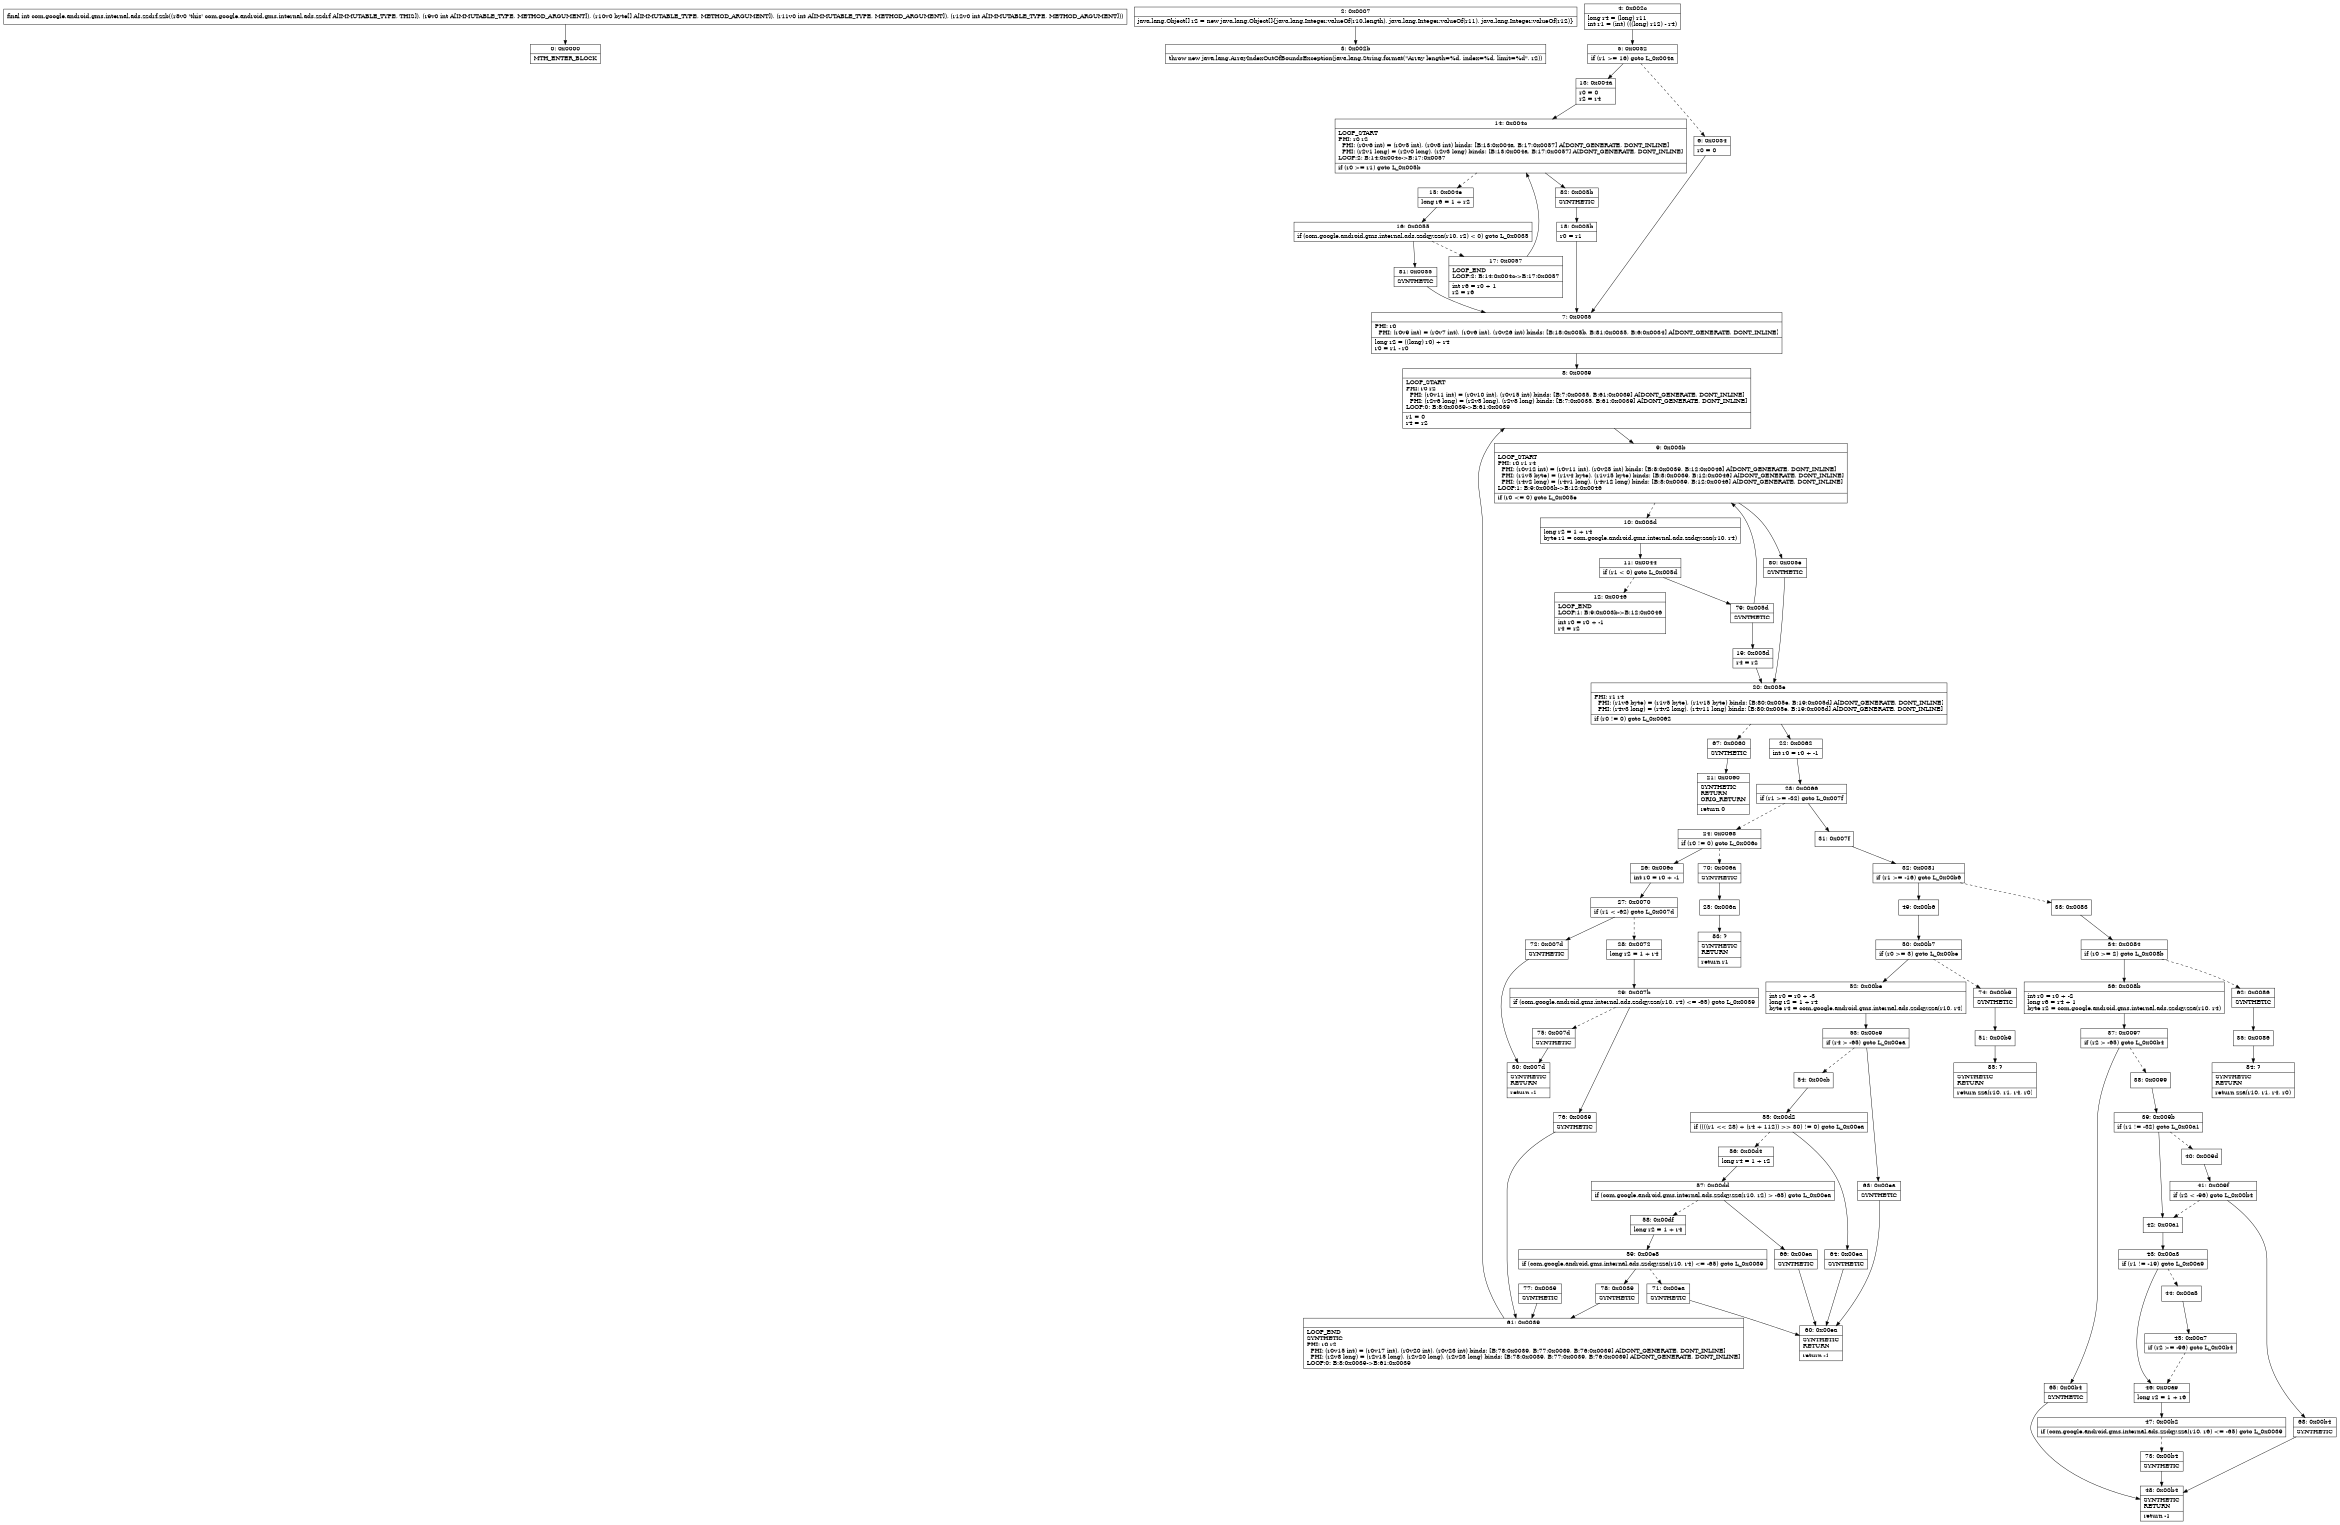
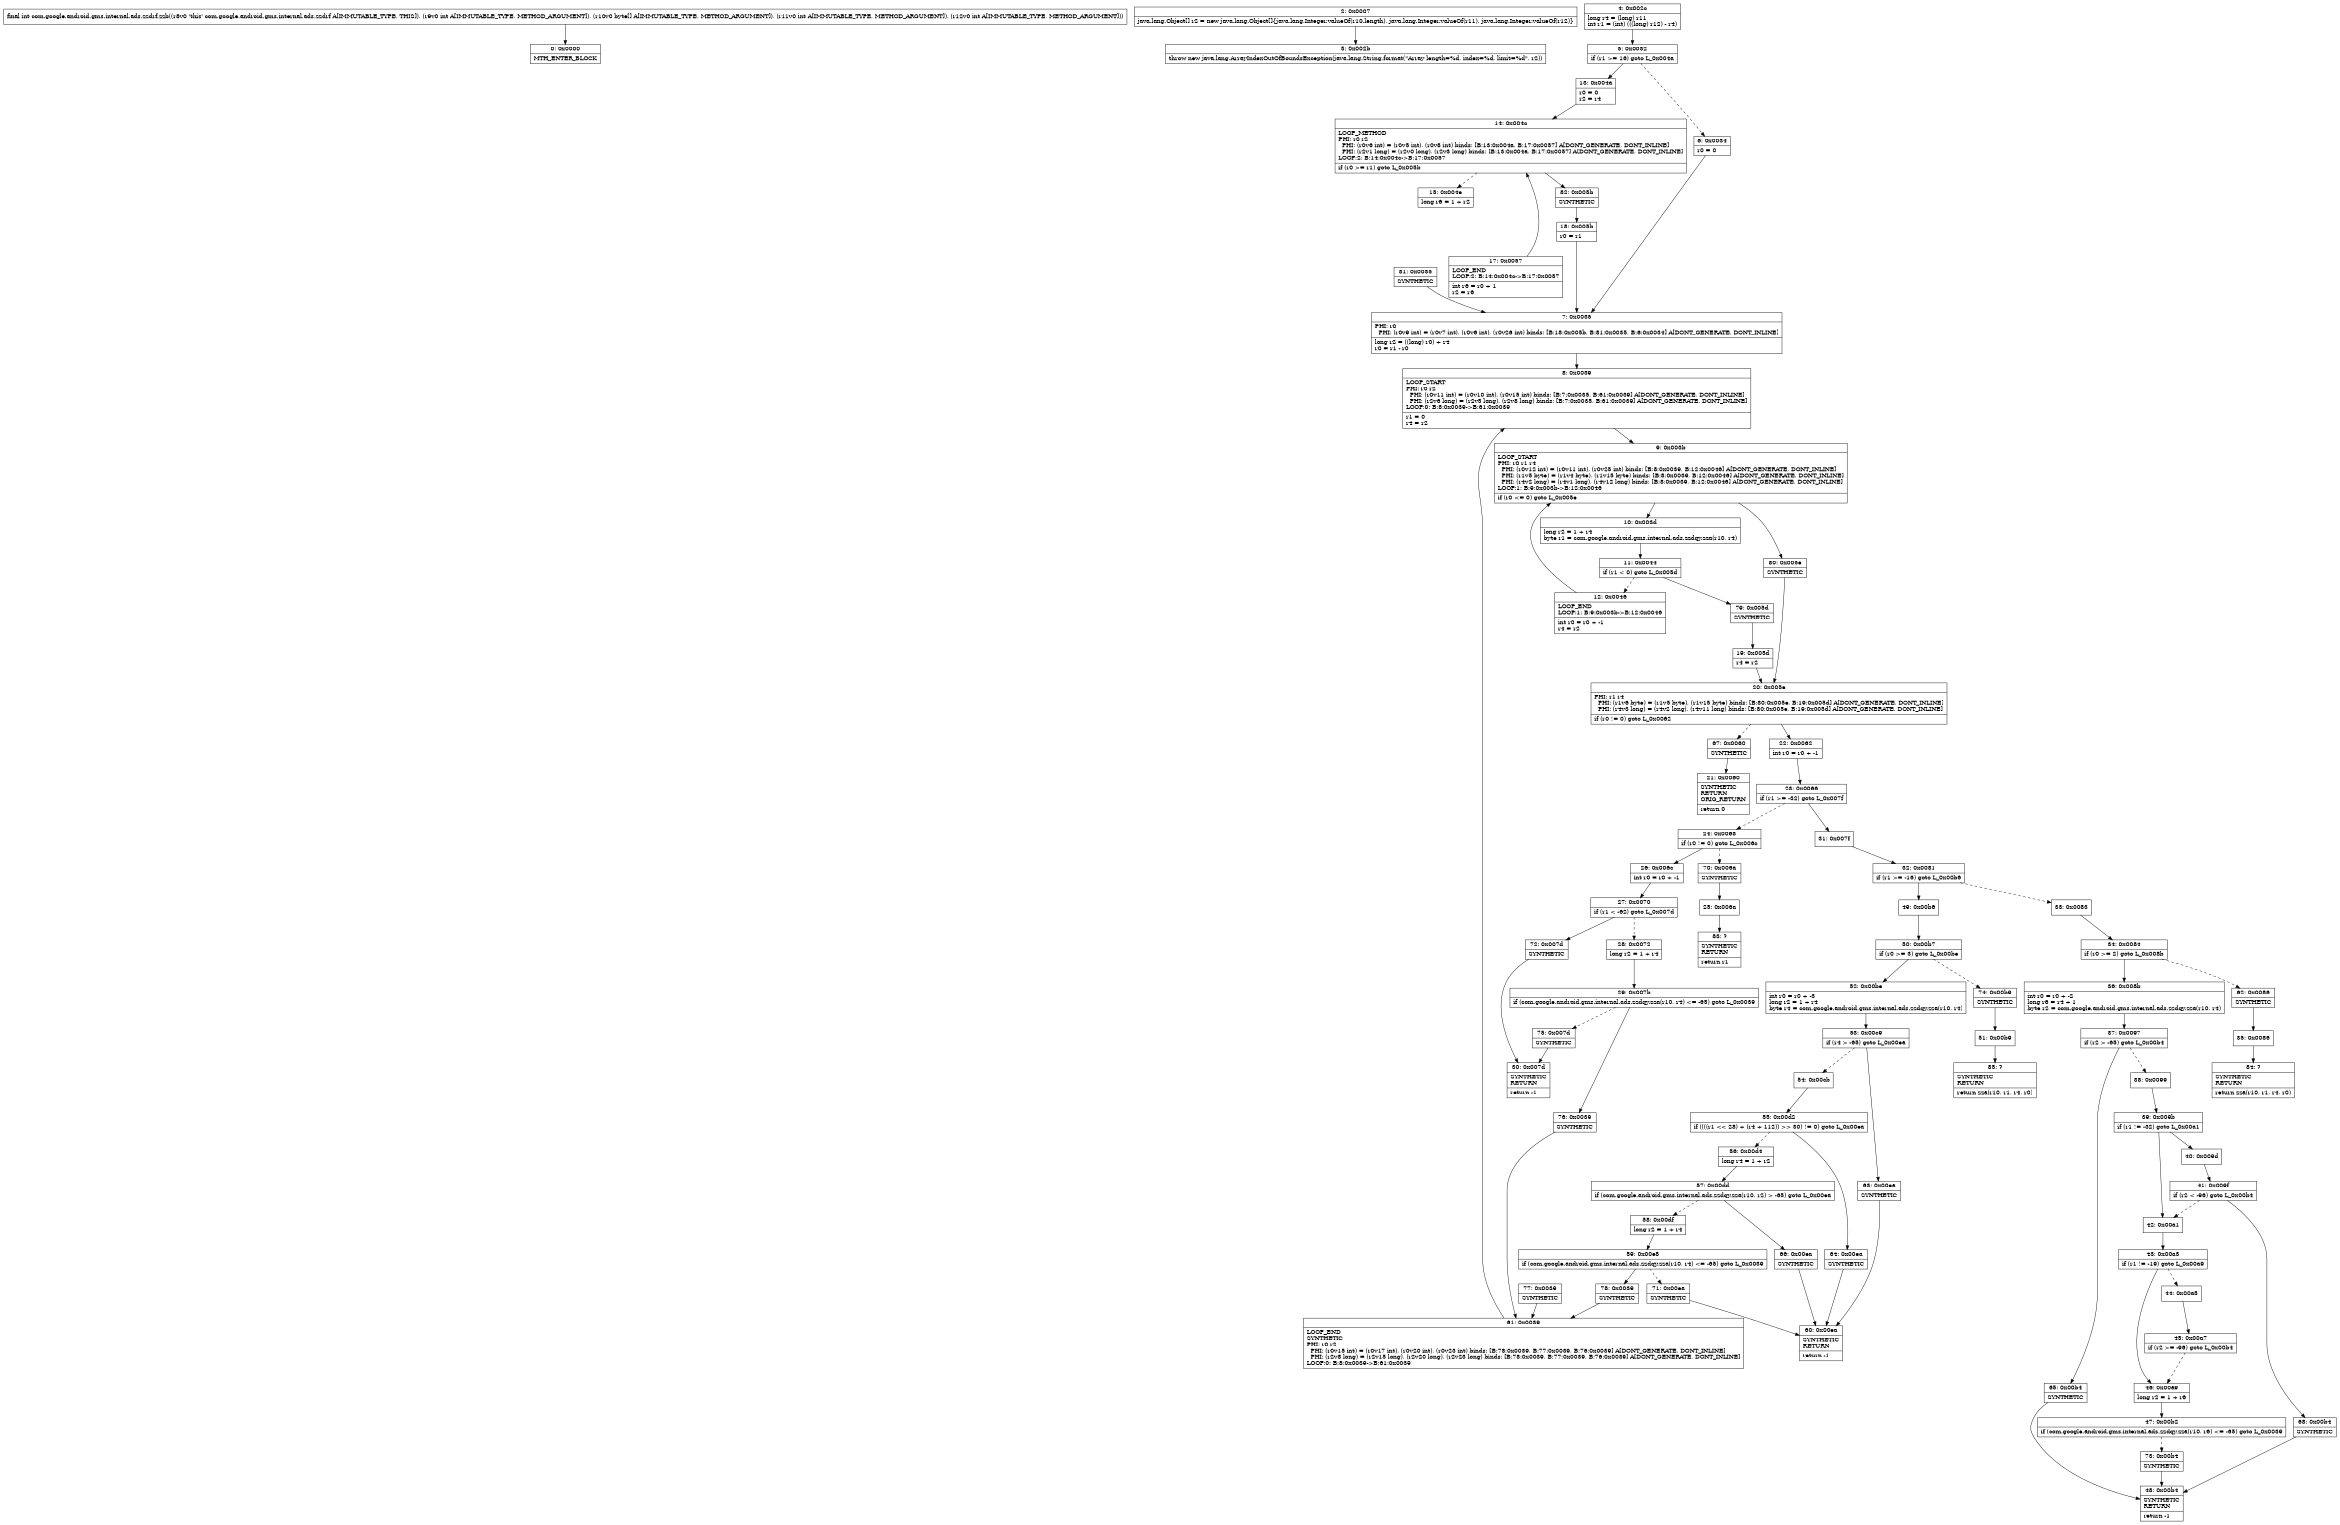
(1358, 133) -> (1362, 133)
(1413, 232) -> none
(1652, 509) -> (1652, 509)
(1755, 552) -> (1537, 554)
(2180, 1139) -> (2180, 1139)
